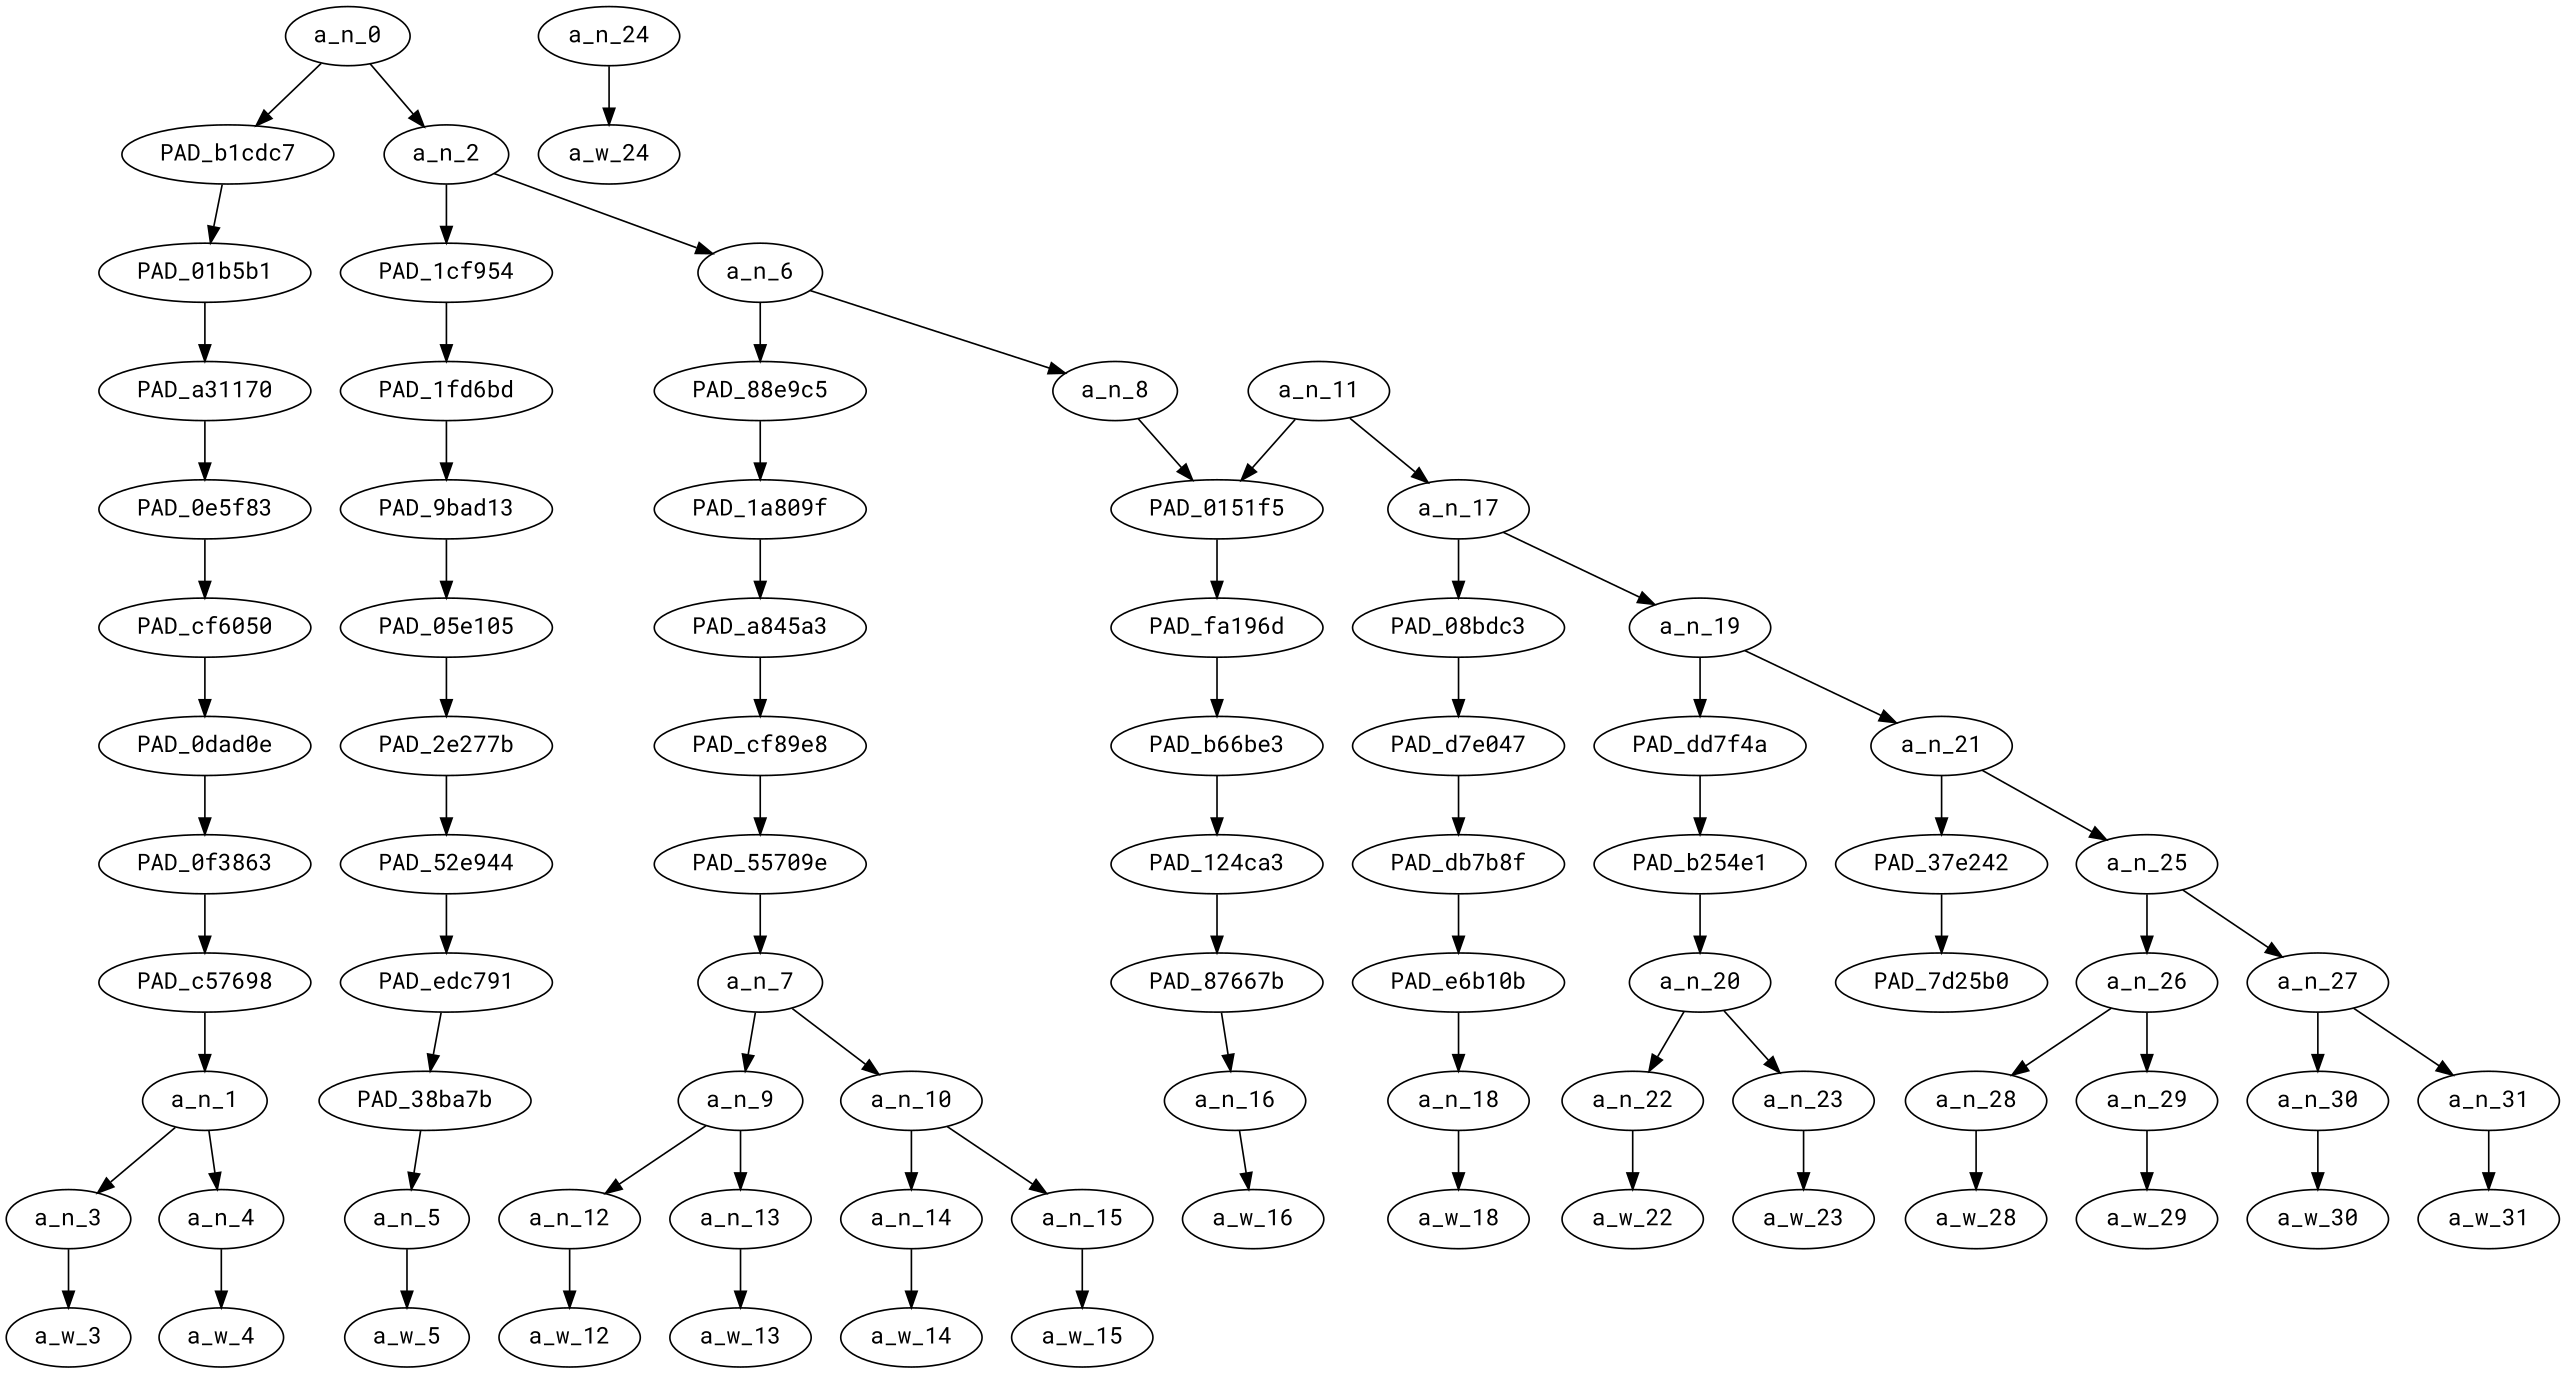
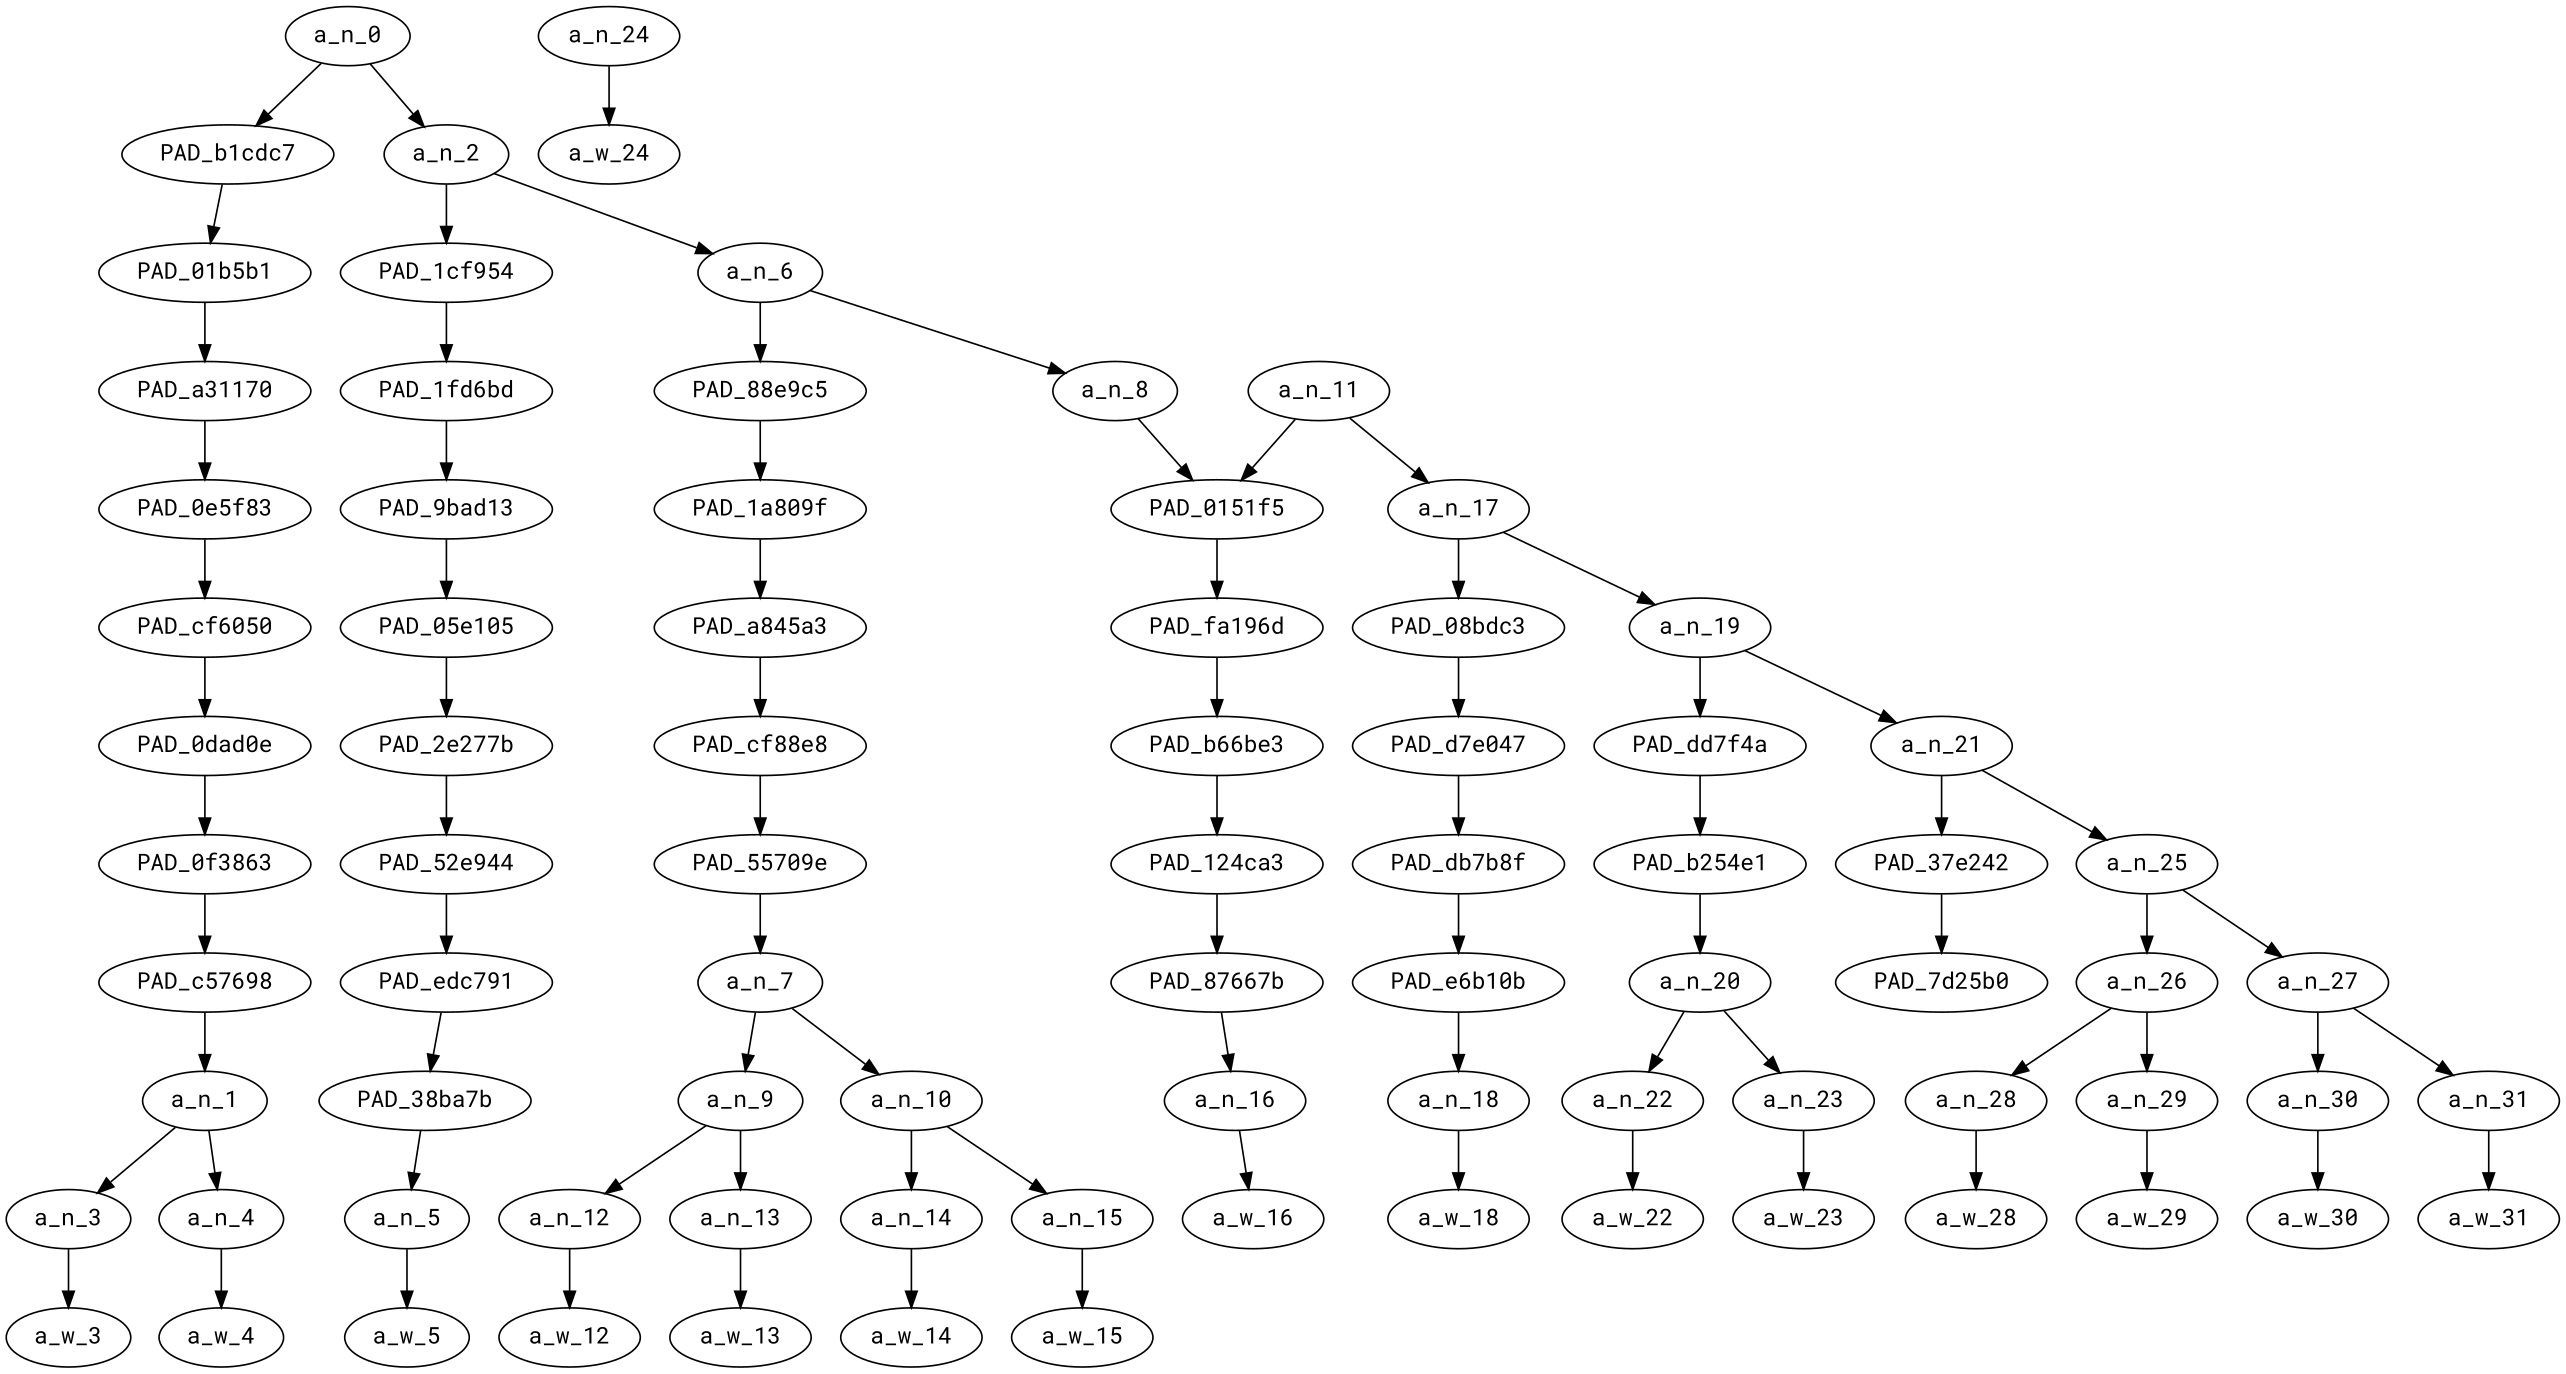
(760, 746) -> (760, 746)
